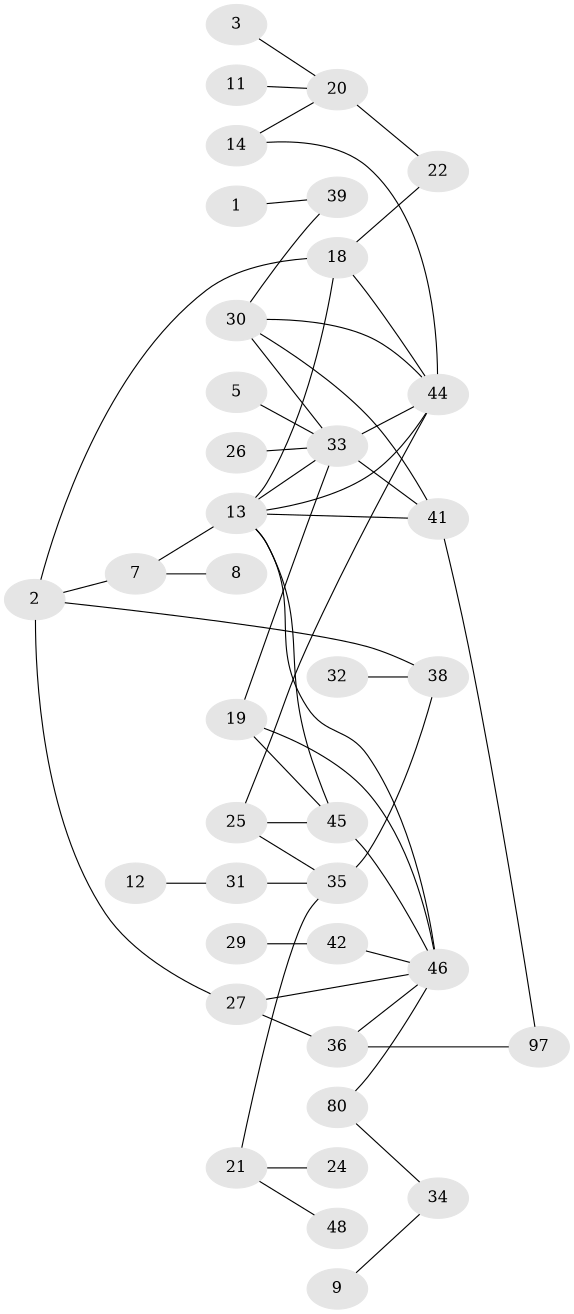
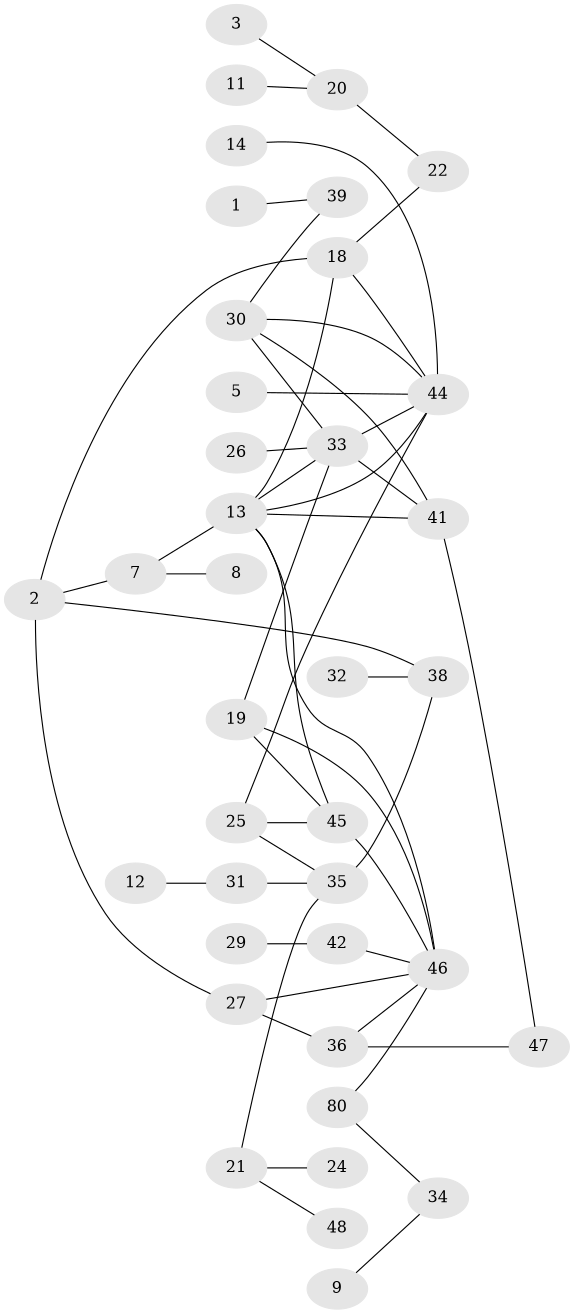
(287, 118) -> none
(287, 419) -> (330, 393)
(539, 1047) -> (539, 1047)
